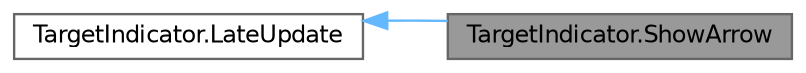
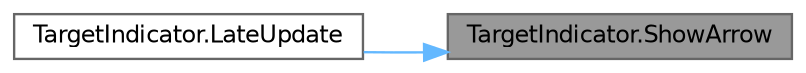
(417, 21) -> (394, 52)
